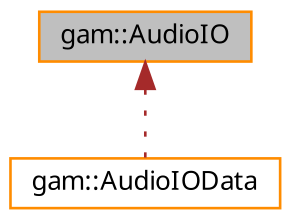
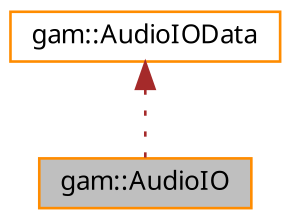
(145, 124) -> (145, 124)
